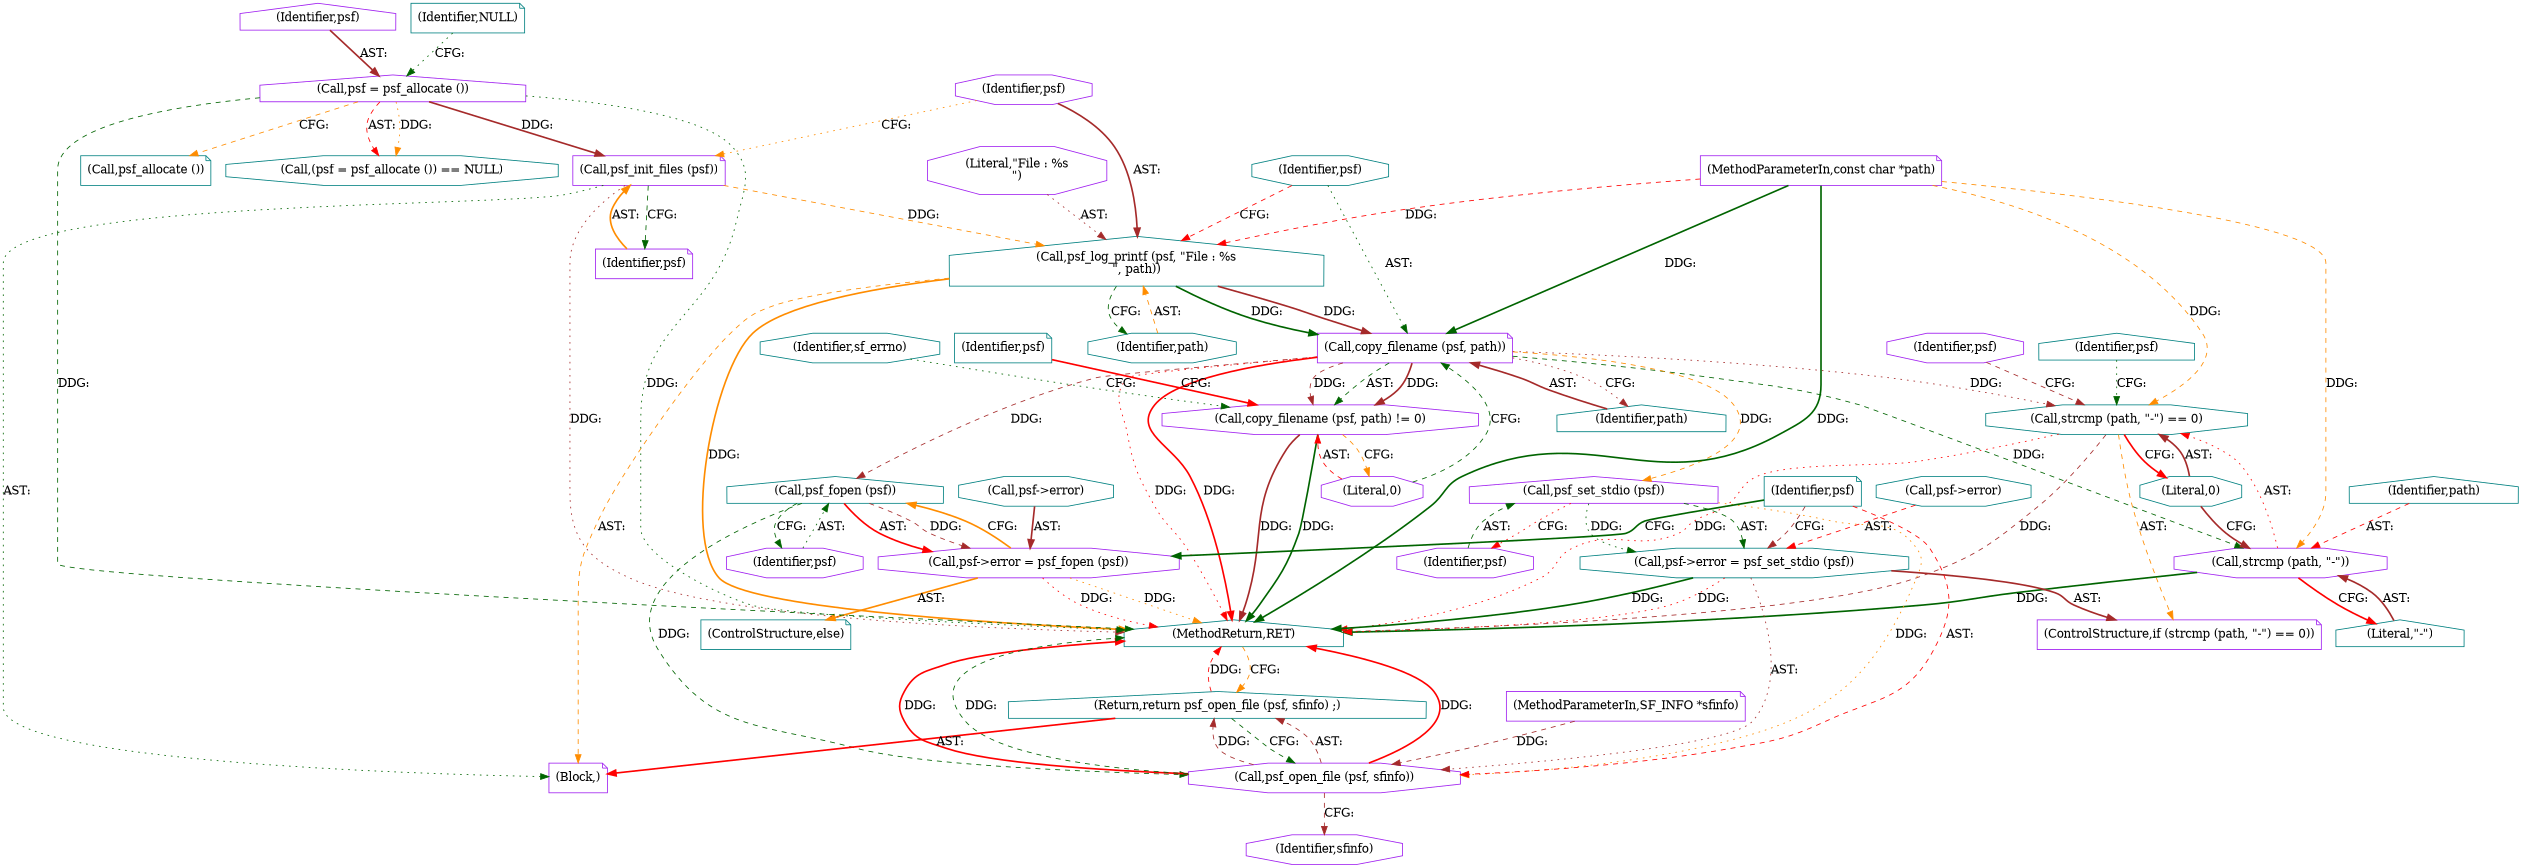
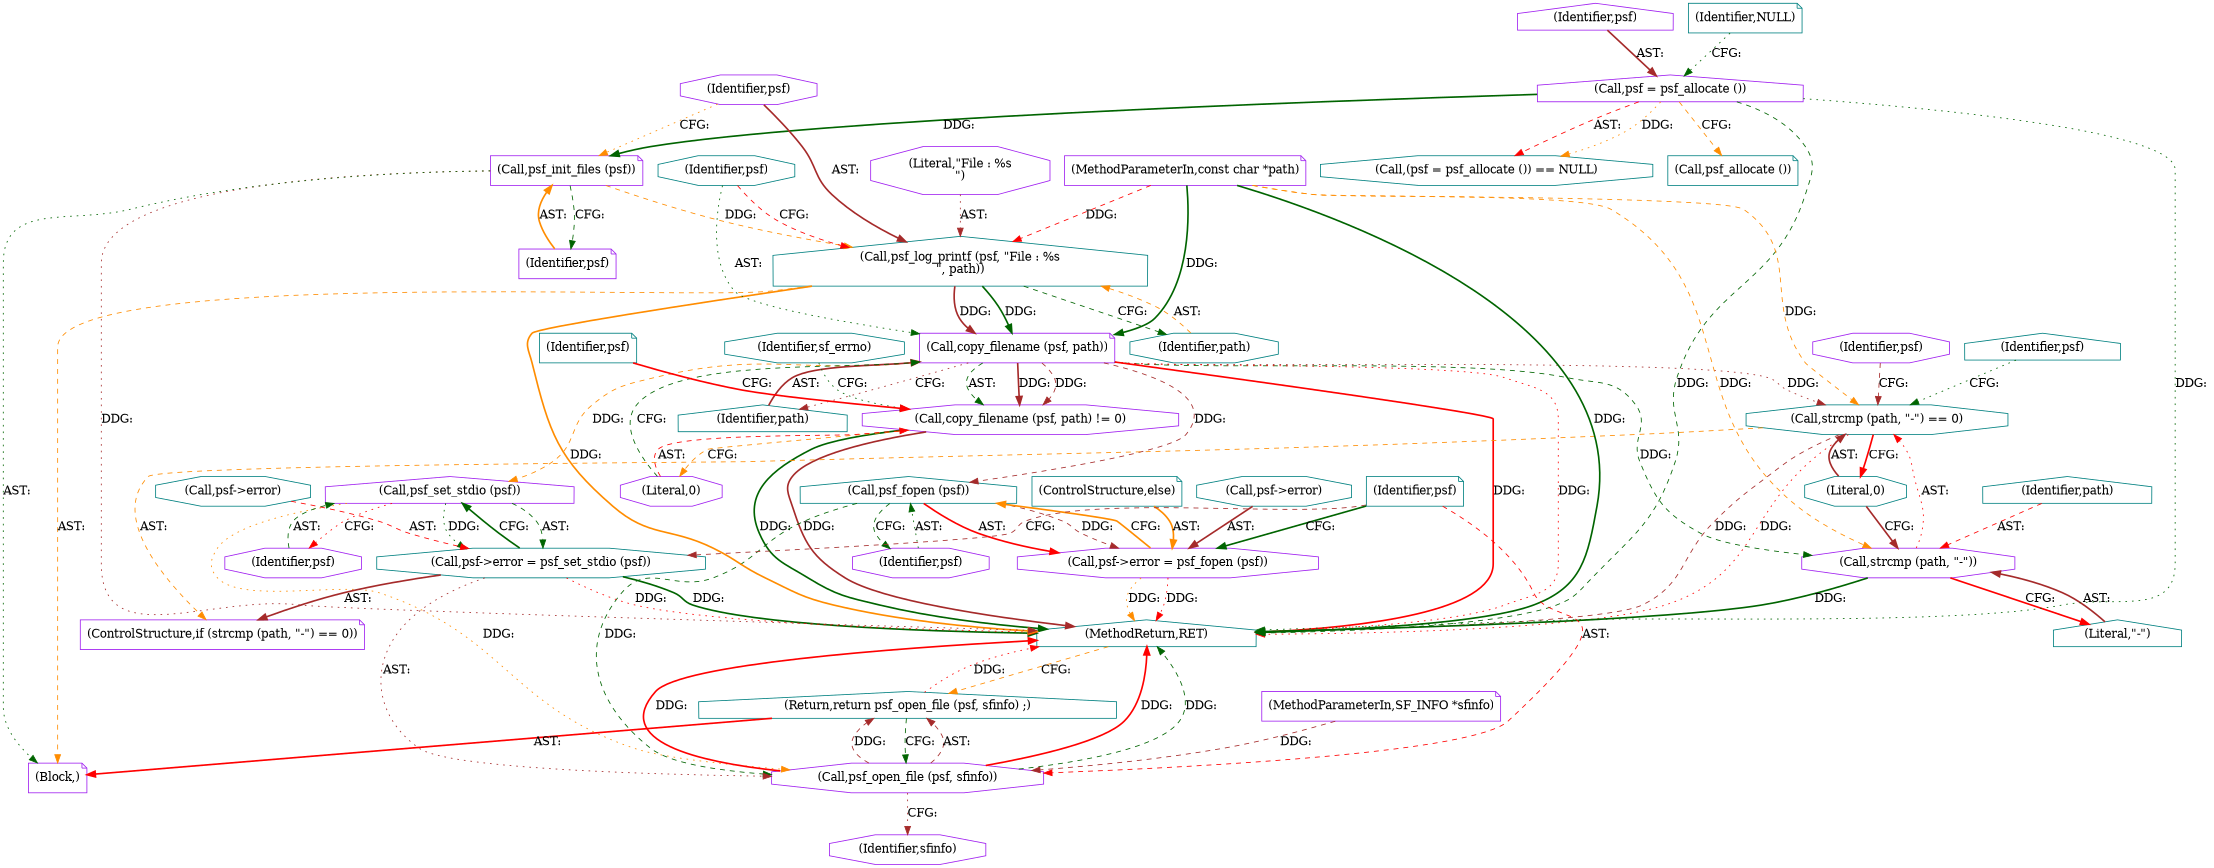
(512, 127) -> (1077, 113)
none -> (494, 529)
(906, 598) -> (1169, 520)
(1208, 672) -> (975, 664)
(1324, 810) -> (908, 810)
